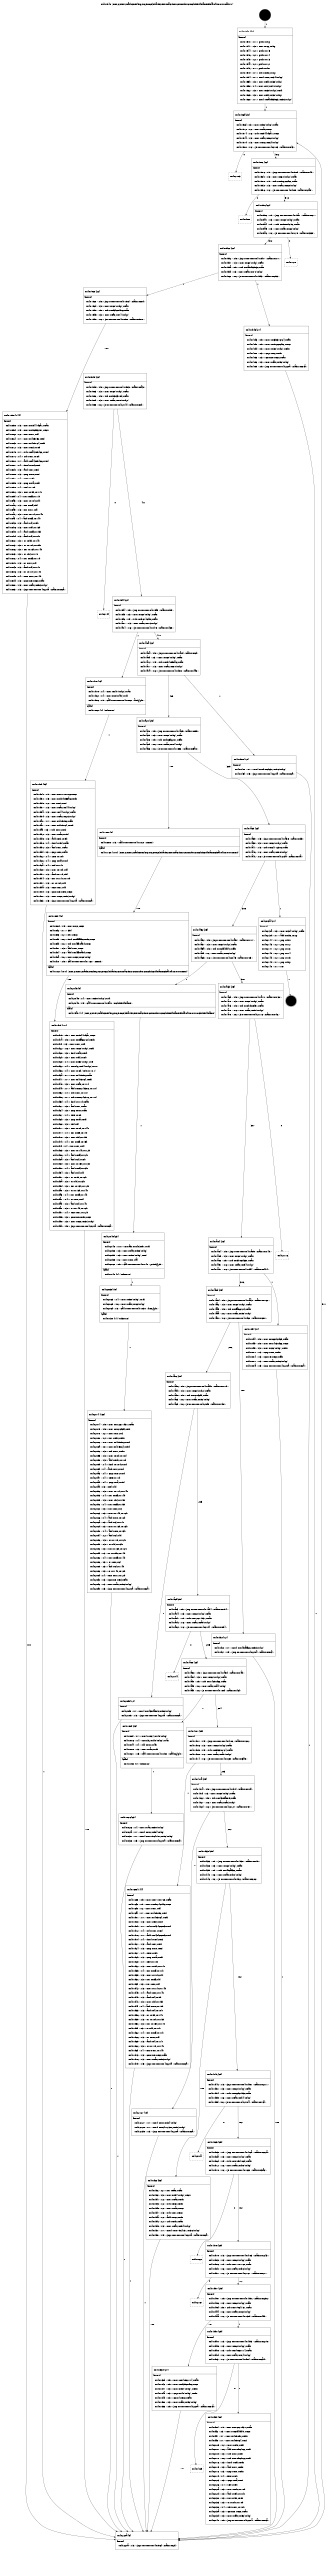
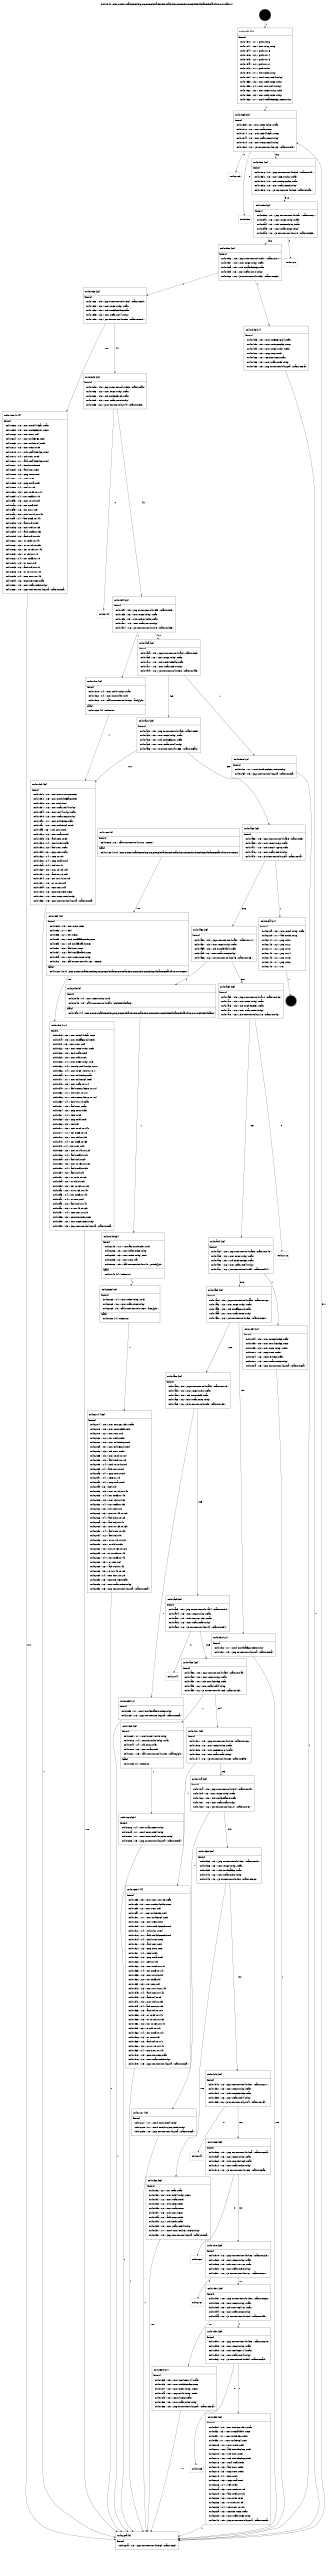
(251, 203) -> (244, 182)
none -> (115, 347)
(169, 790) -> (115, 764)
(229, 1829) -> (229, 1829)
none -> (193, 2531)
